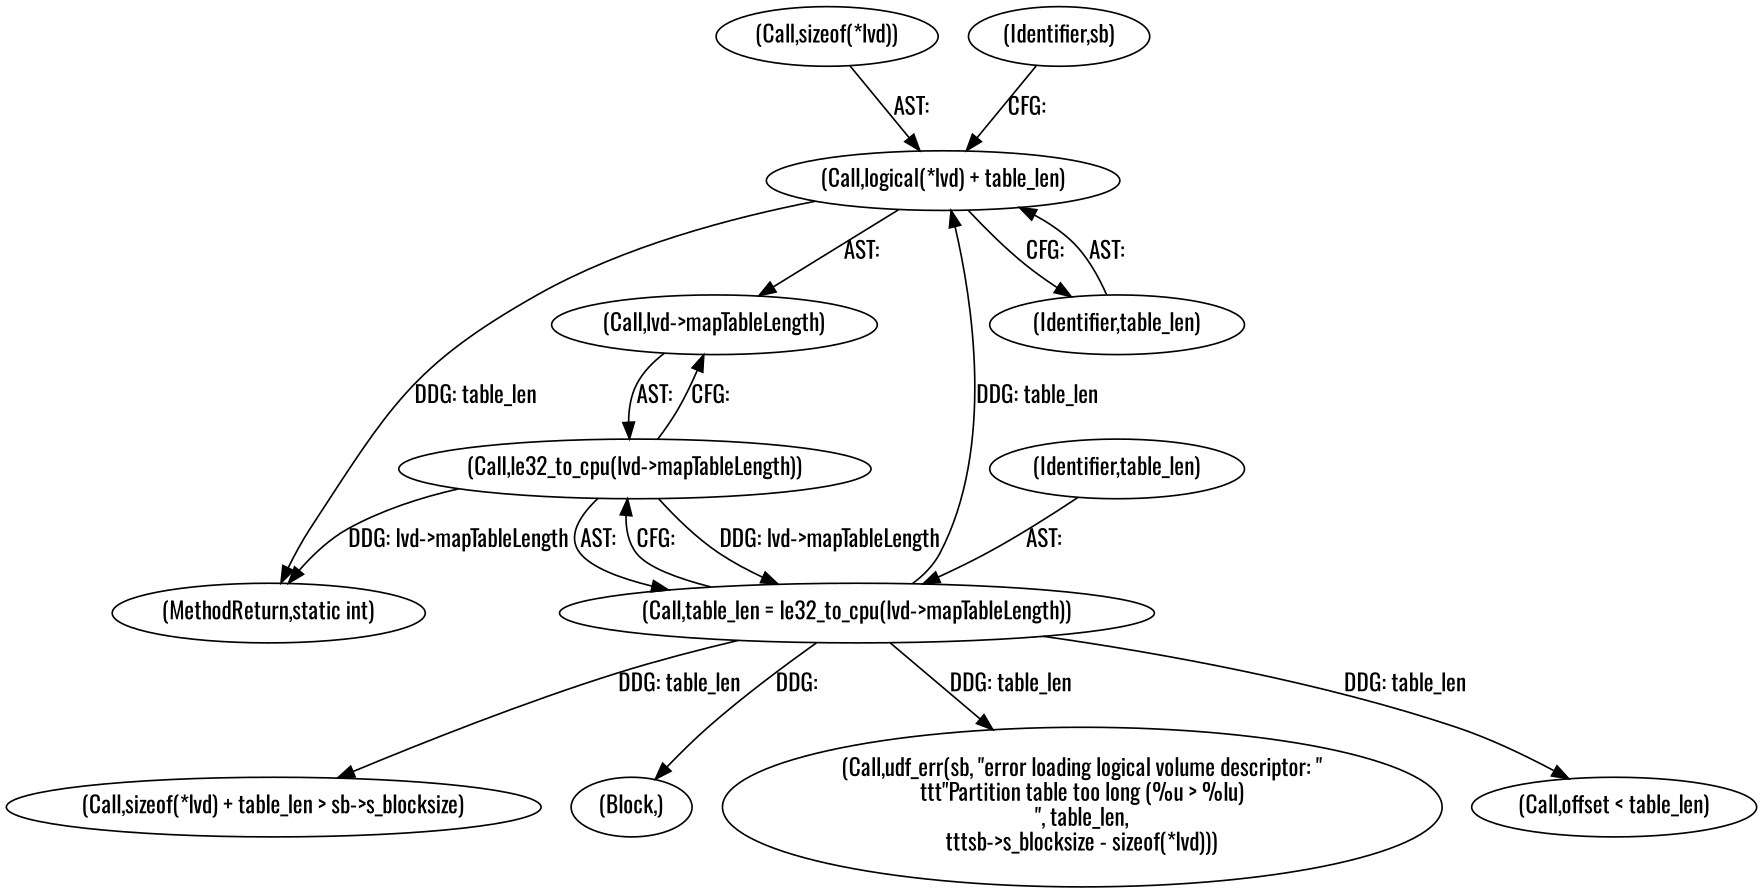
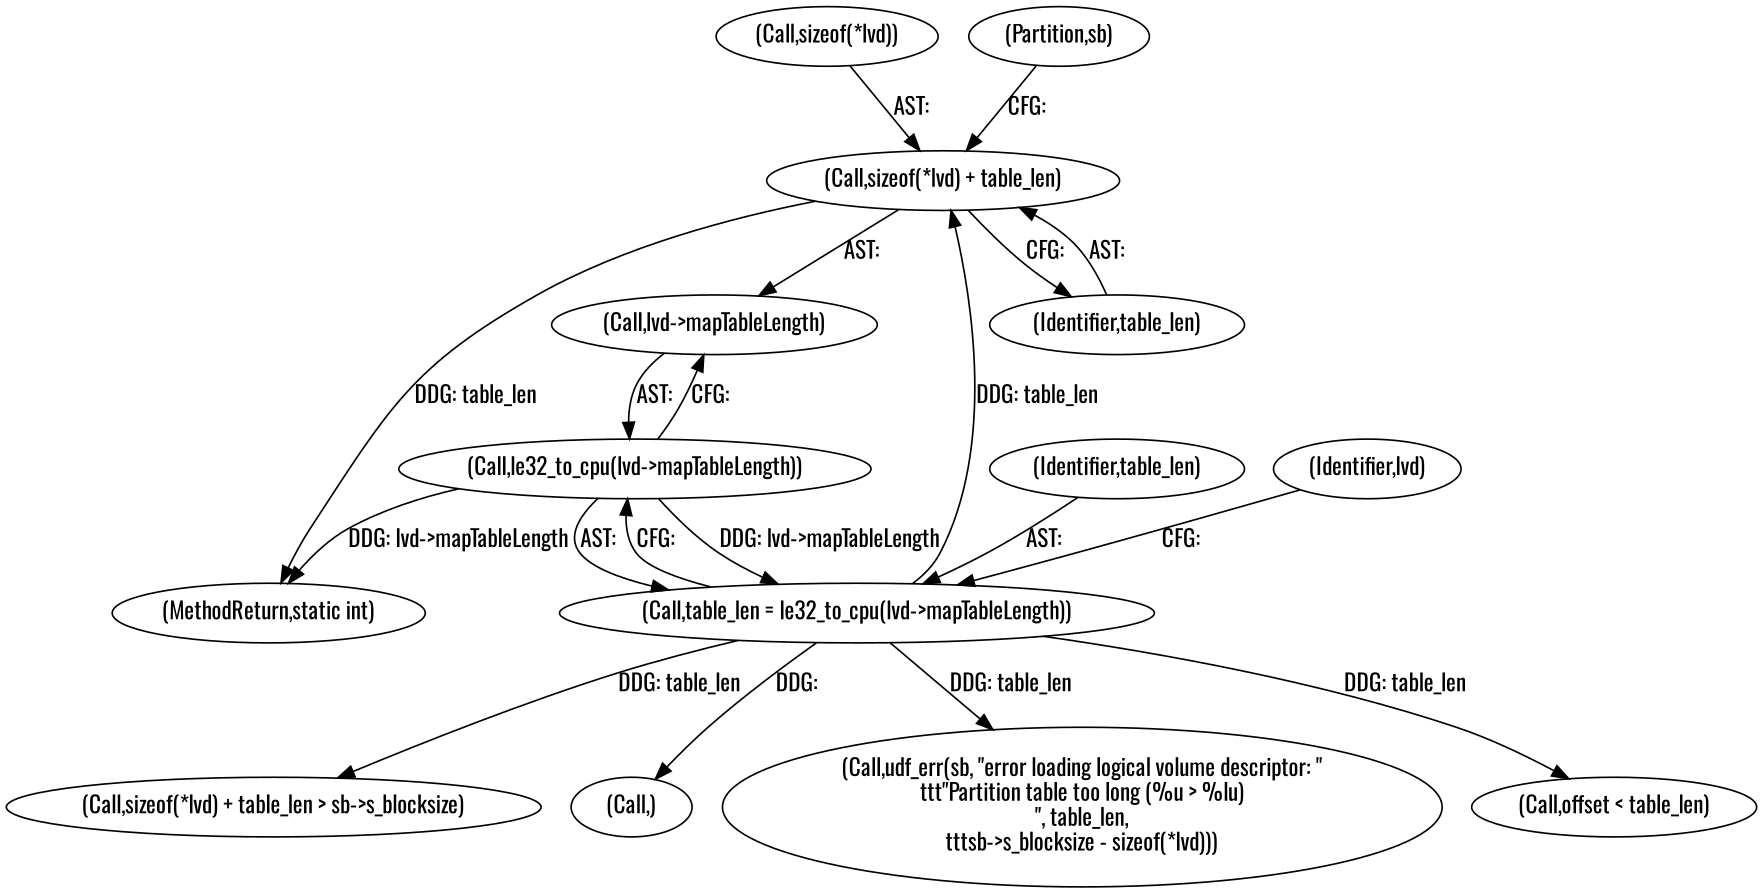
(1059, 36) -> (1059, 36)
(943, 181) -> (943, 181)
none -> (1367, 469)
(632, 807) -> (632, 807)
